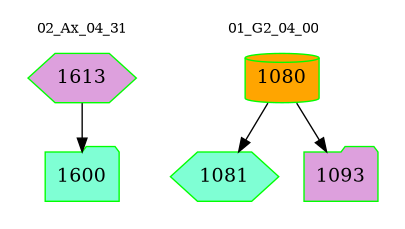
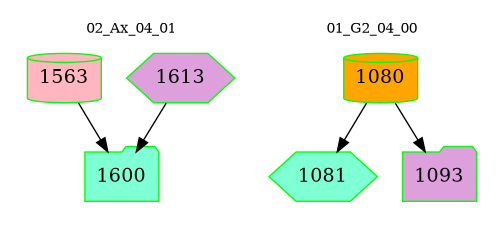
(82, 29) -> (131, 29)
none -> (64, 78)
